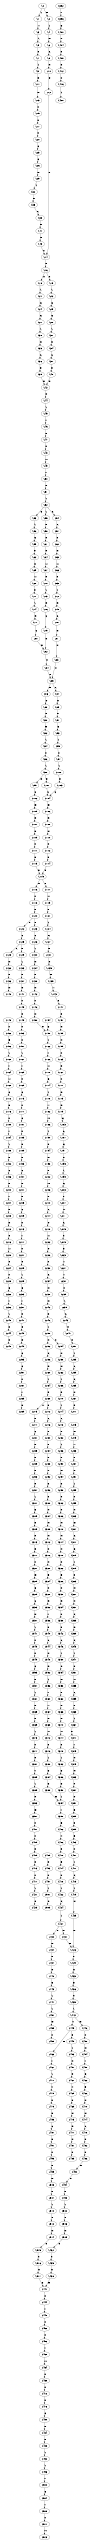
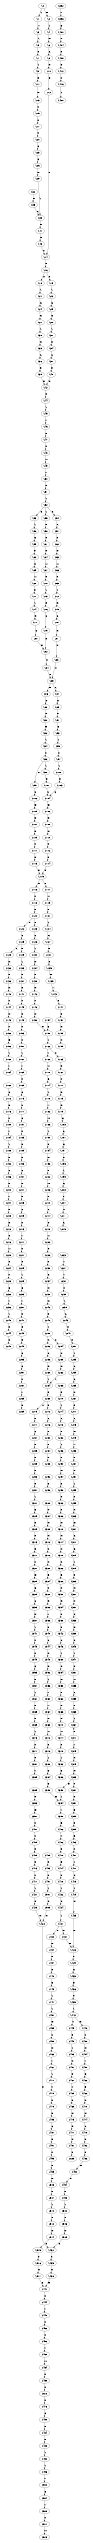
(36, 185) -> (39, 198)
(40, 778) -> (37, 771)
none -> (8, 1007)
(61, 1052) -> (54, 1052)
(8, 1078) -> none
(63, 1242) -> none
(61, 1378) -> (55, 1379)
none -> (74, 1418)
(48, 1470) -> none
(48, 1496) -> none
(71, 1731) -> (74, 1732)
(35, 1783) -> none
(61, 1783) -> (68, 1783)
none -> (42, 1924)
(62, 2041) -> (51, 2047)
(72, 2159) -> (72, 2159)
(44, 2394) -> (44, 2394)
